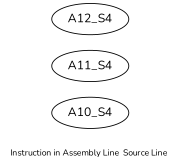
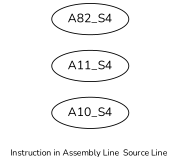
(90, 19) -> (90, 19)
